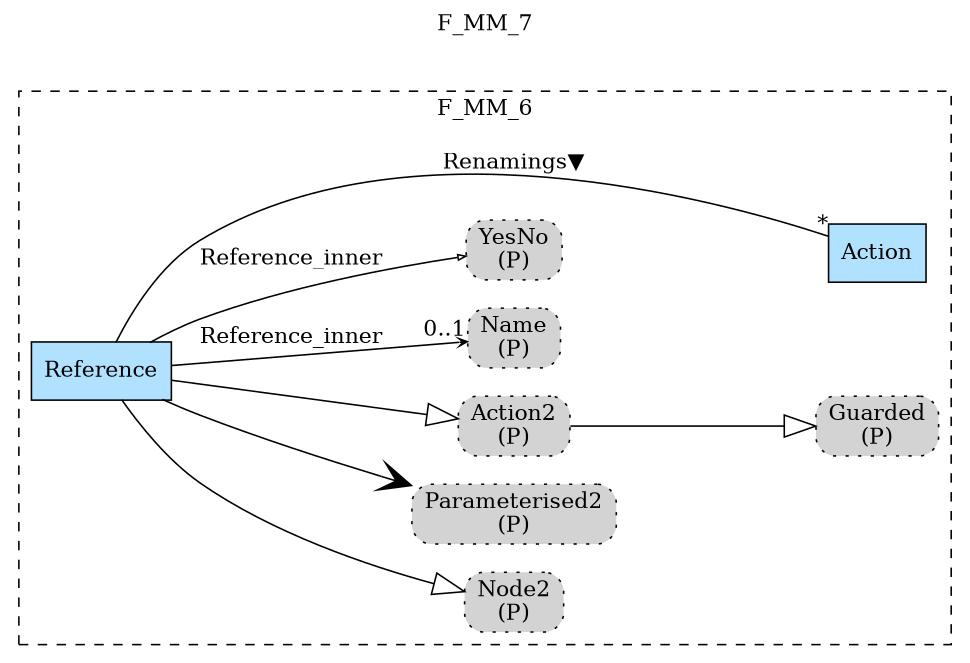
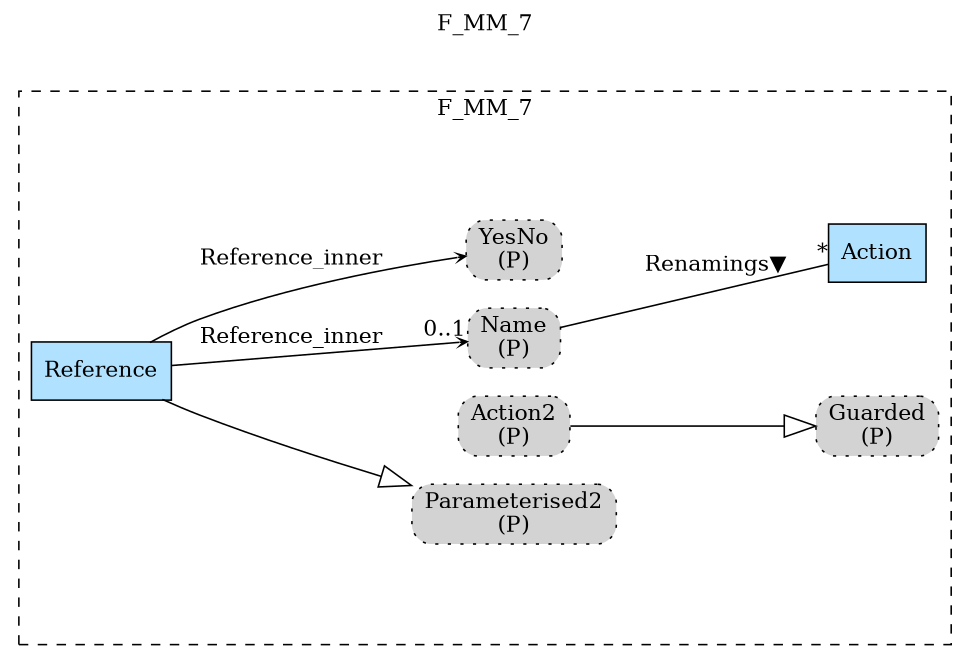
(485, 109) -> (485, 109)
(445, 175) -> (694, 296)
(300, 289) -> (300, 289)
(299, 397) -> none
(271, 441) -> (271, 441)
(514, 602) -> none
